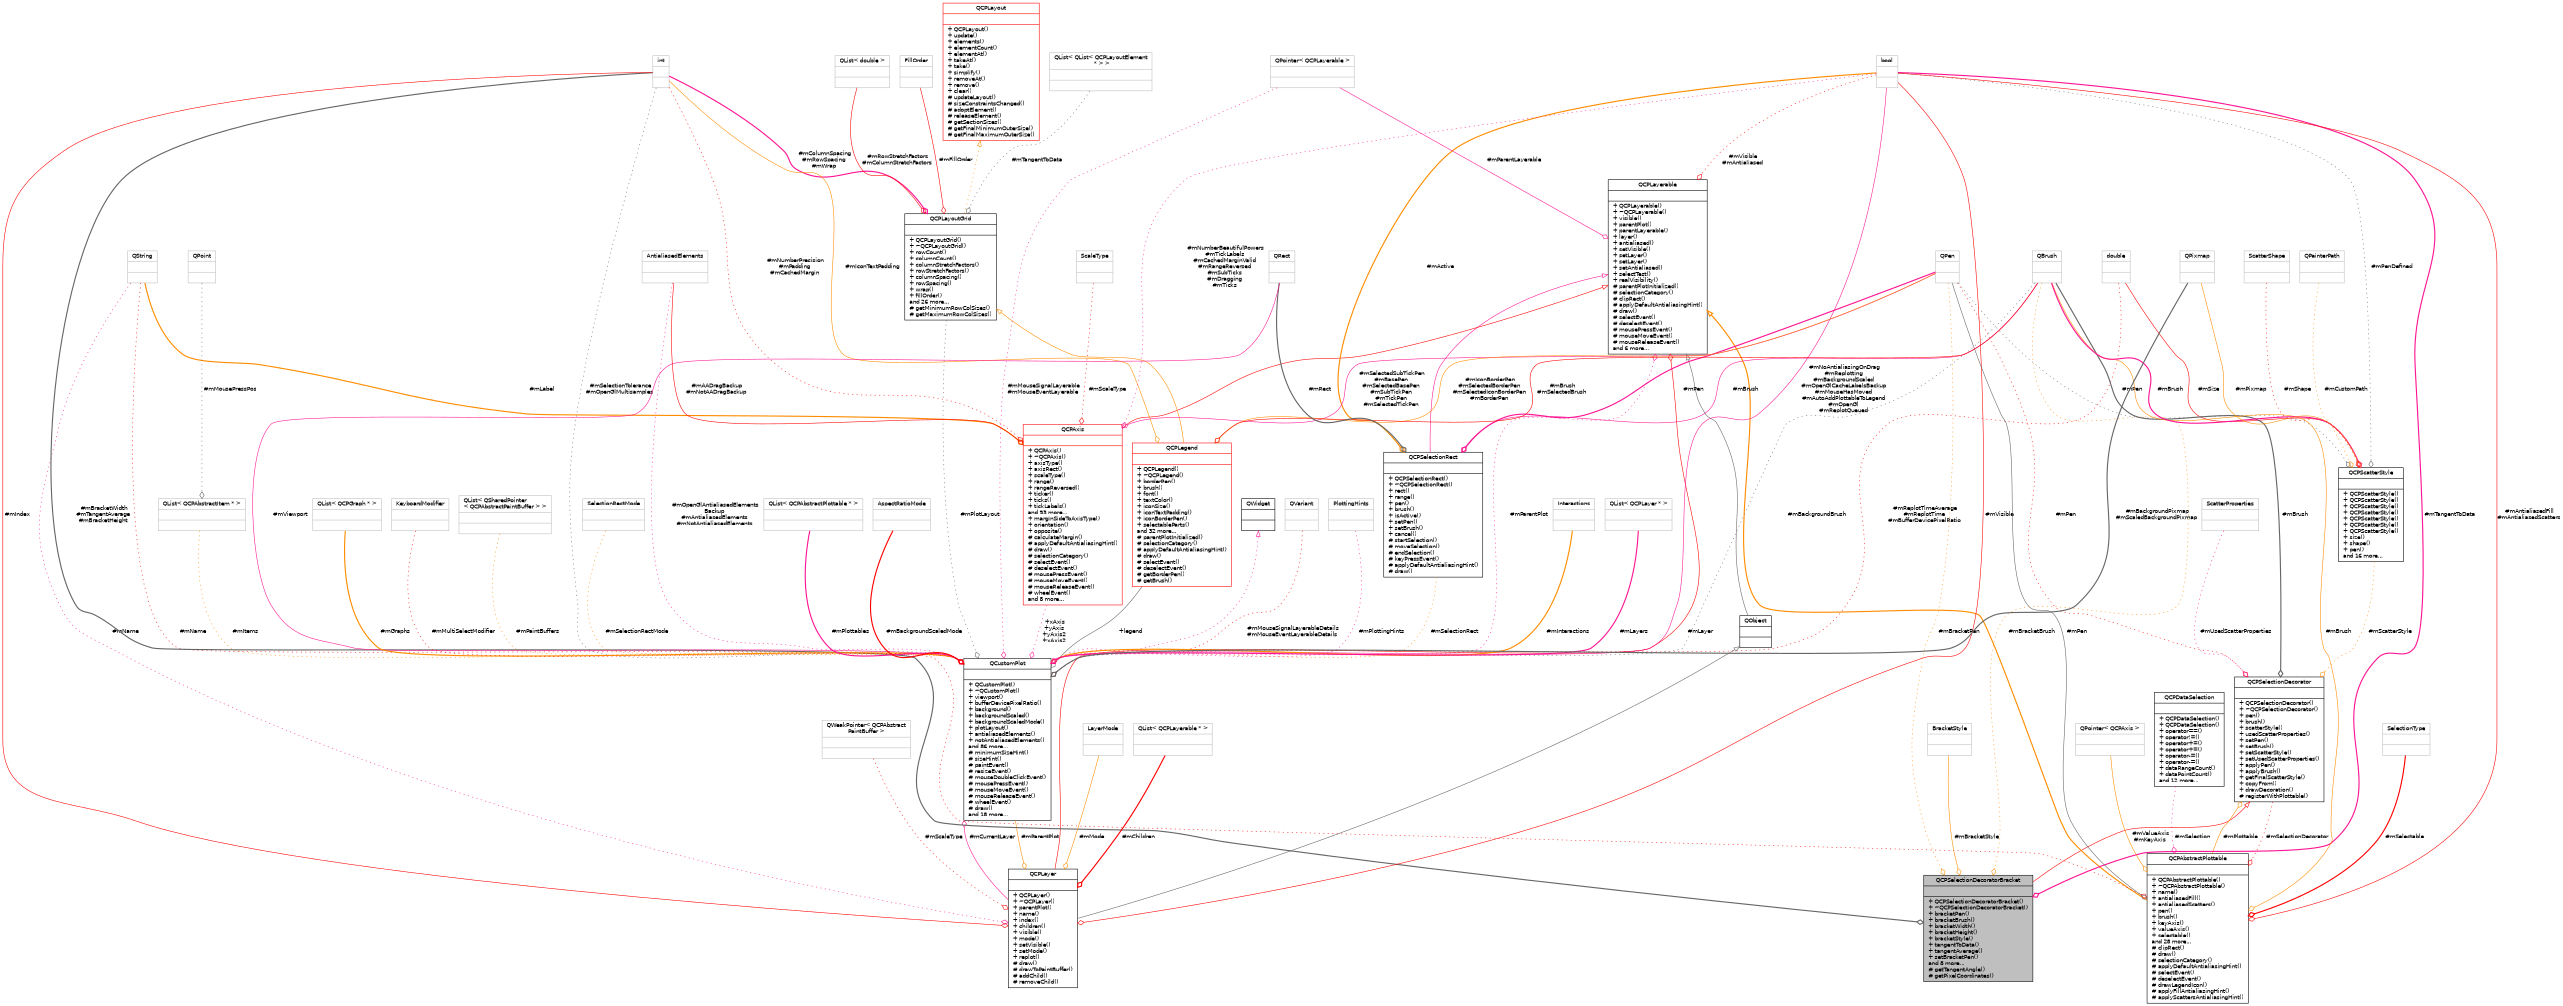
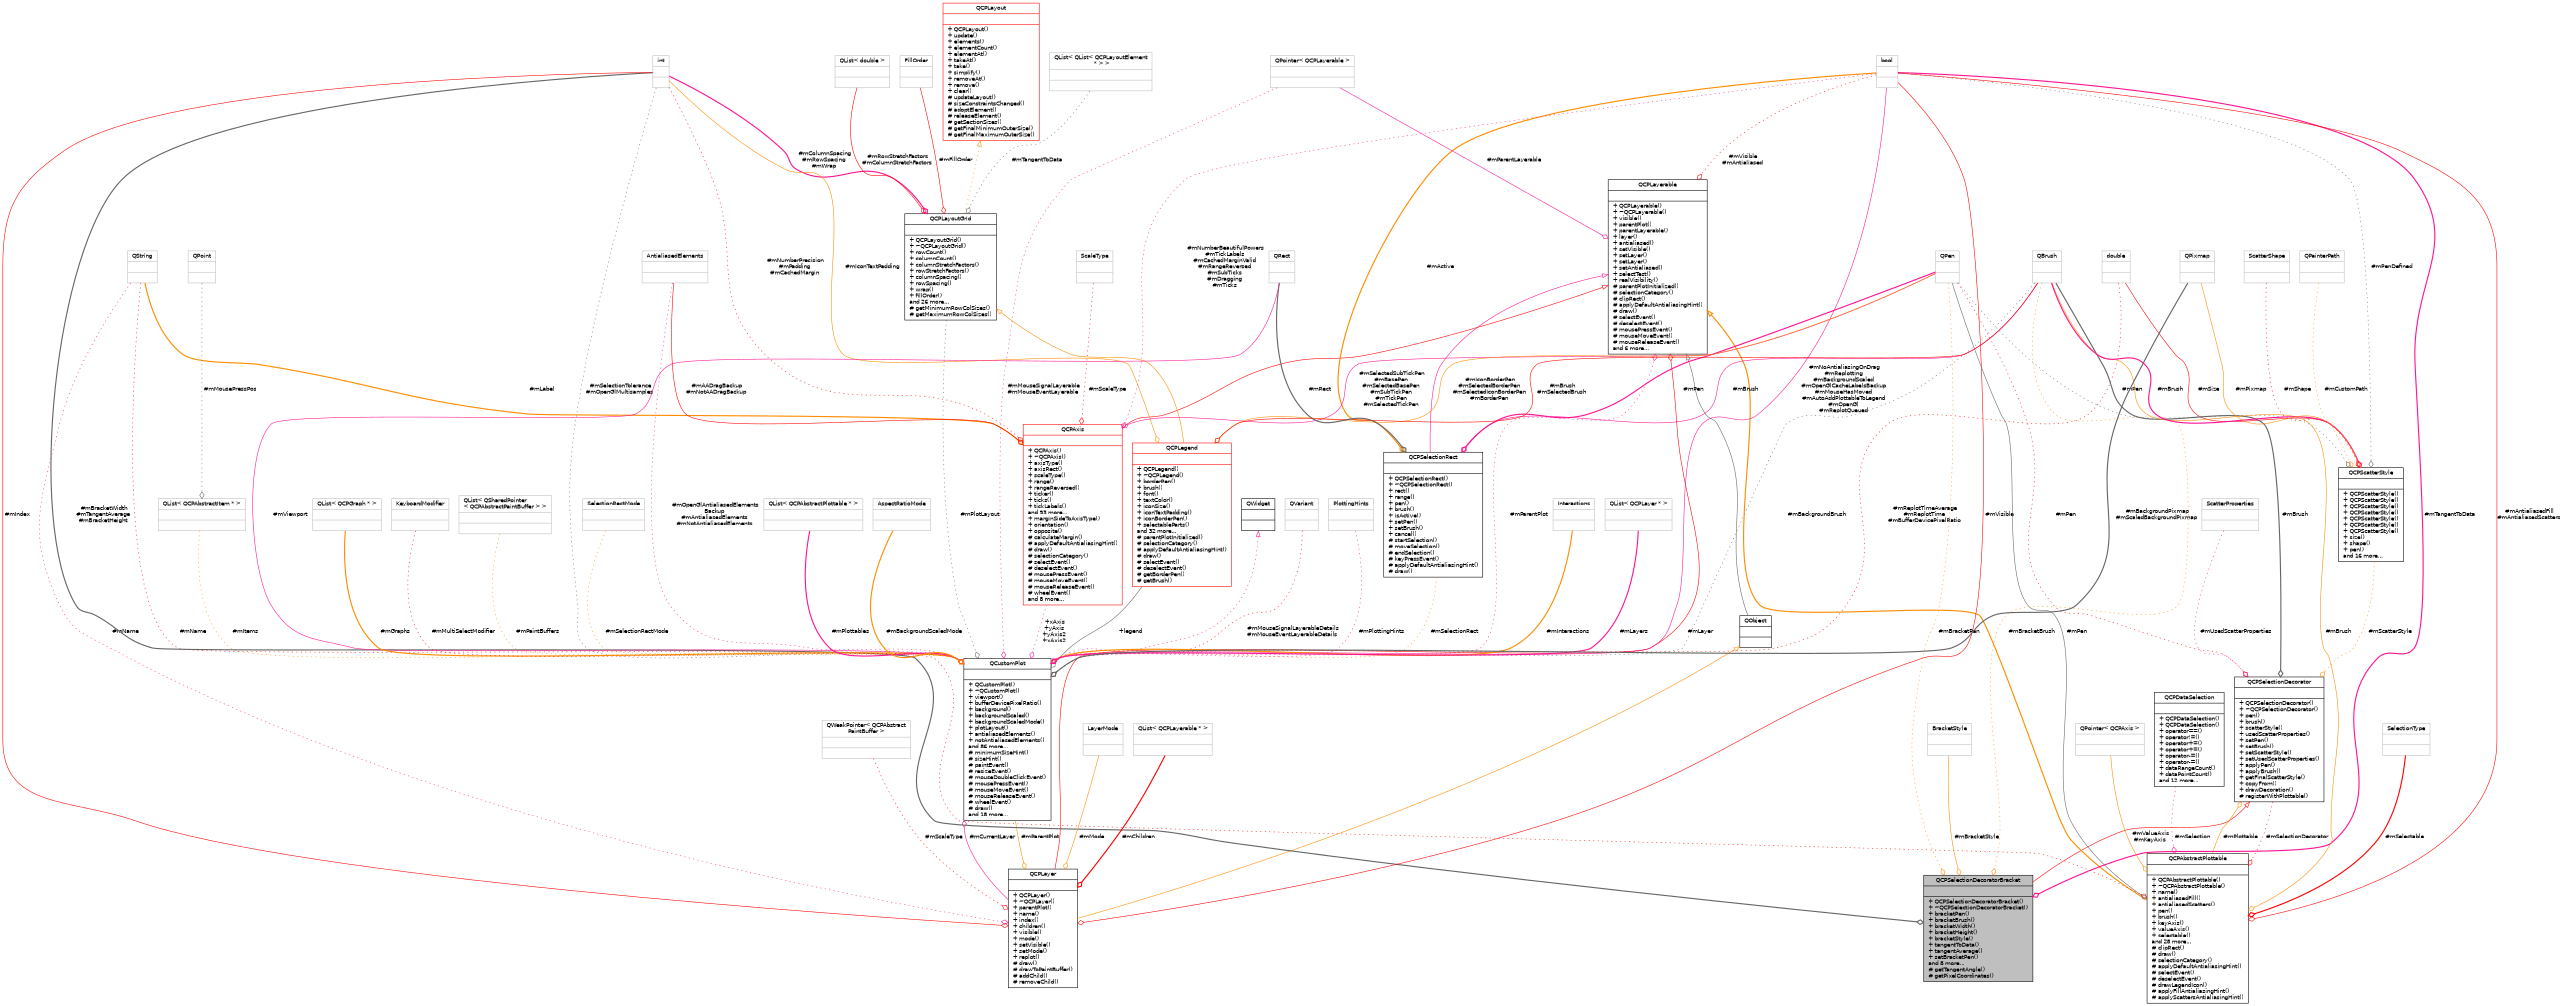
(874, 628) -> (874, 628)
(1415, 804) -> (1415, 804)
